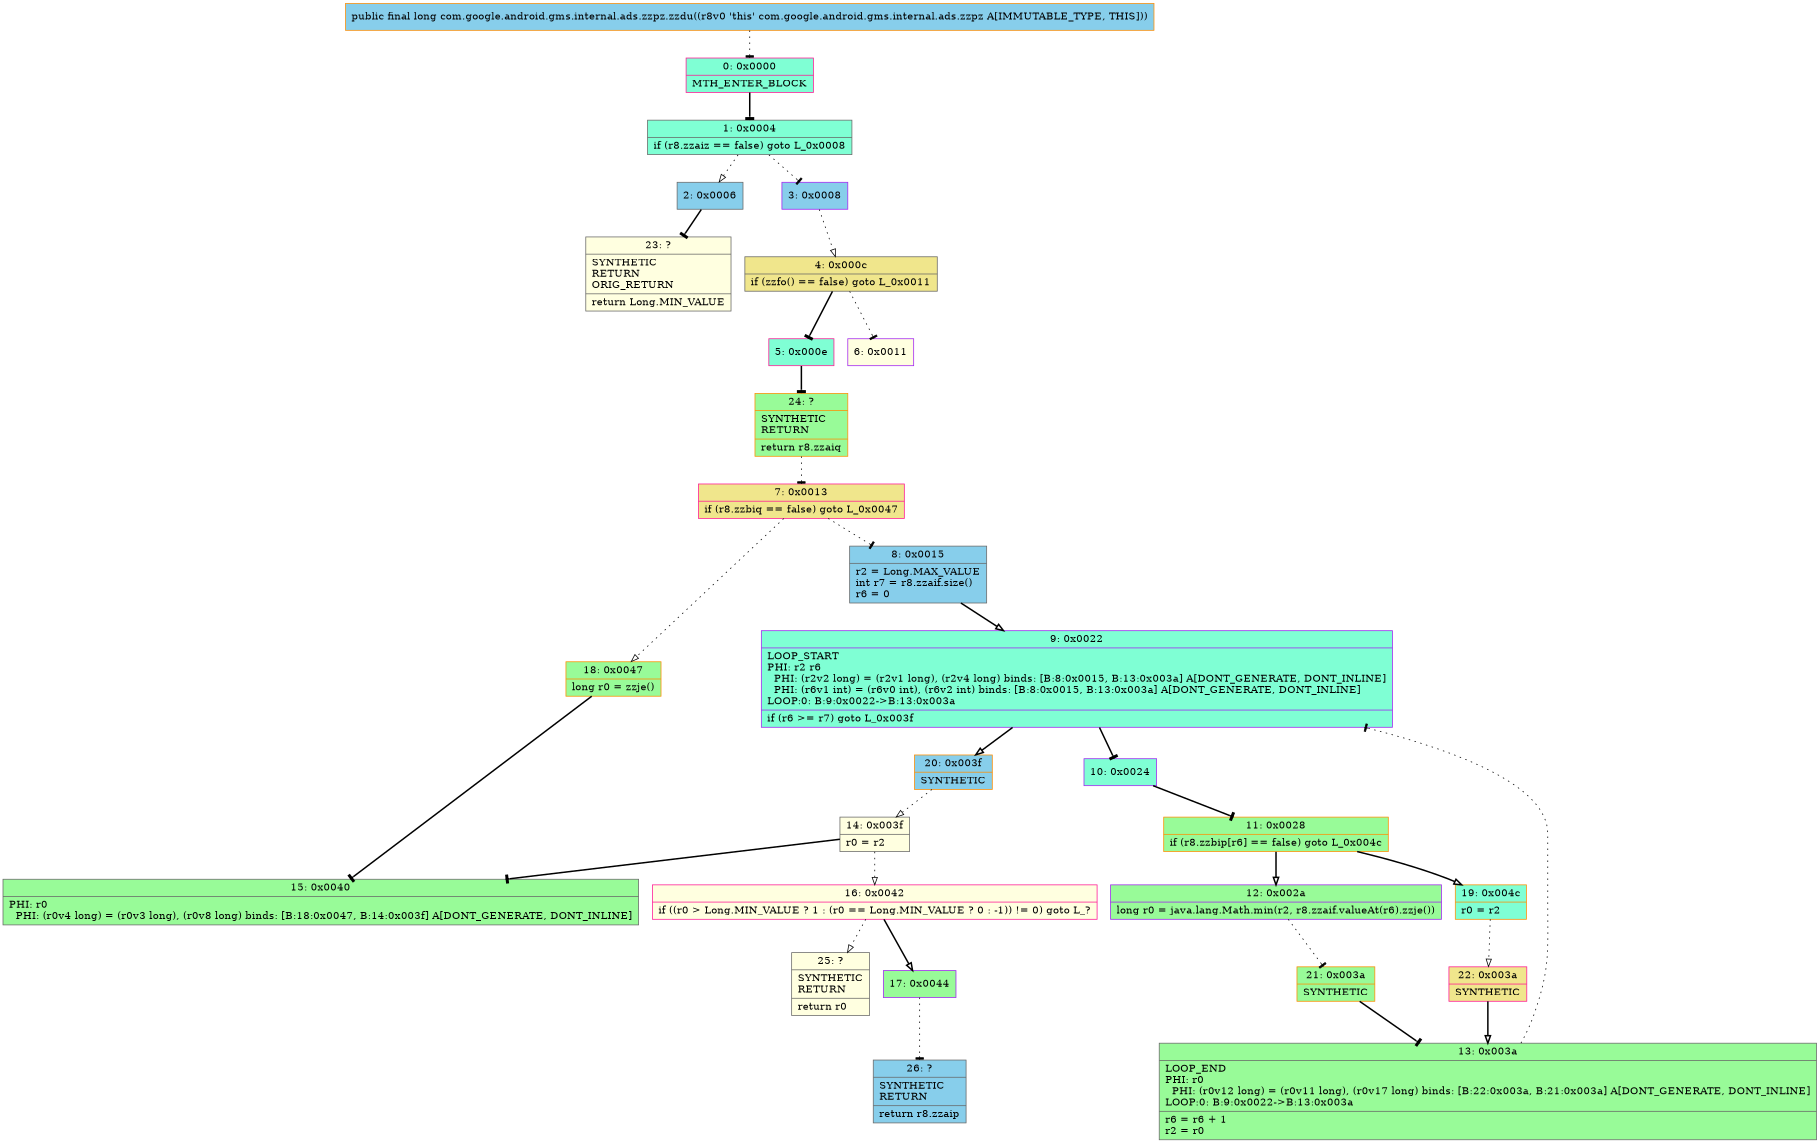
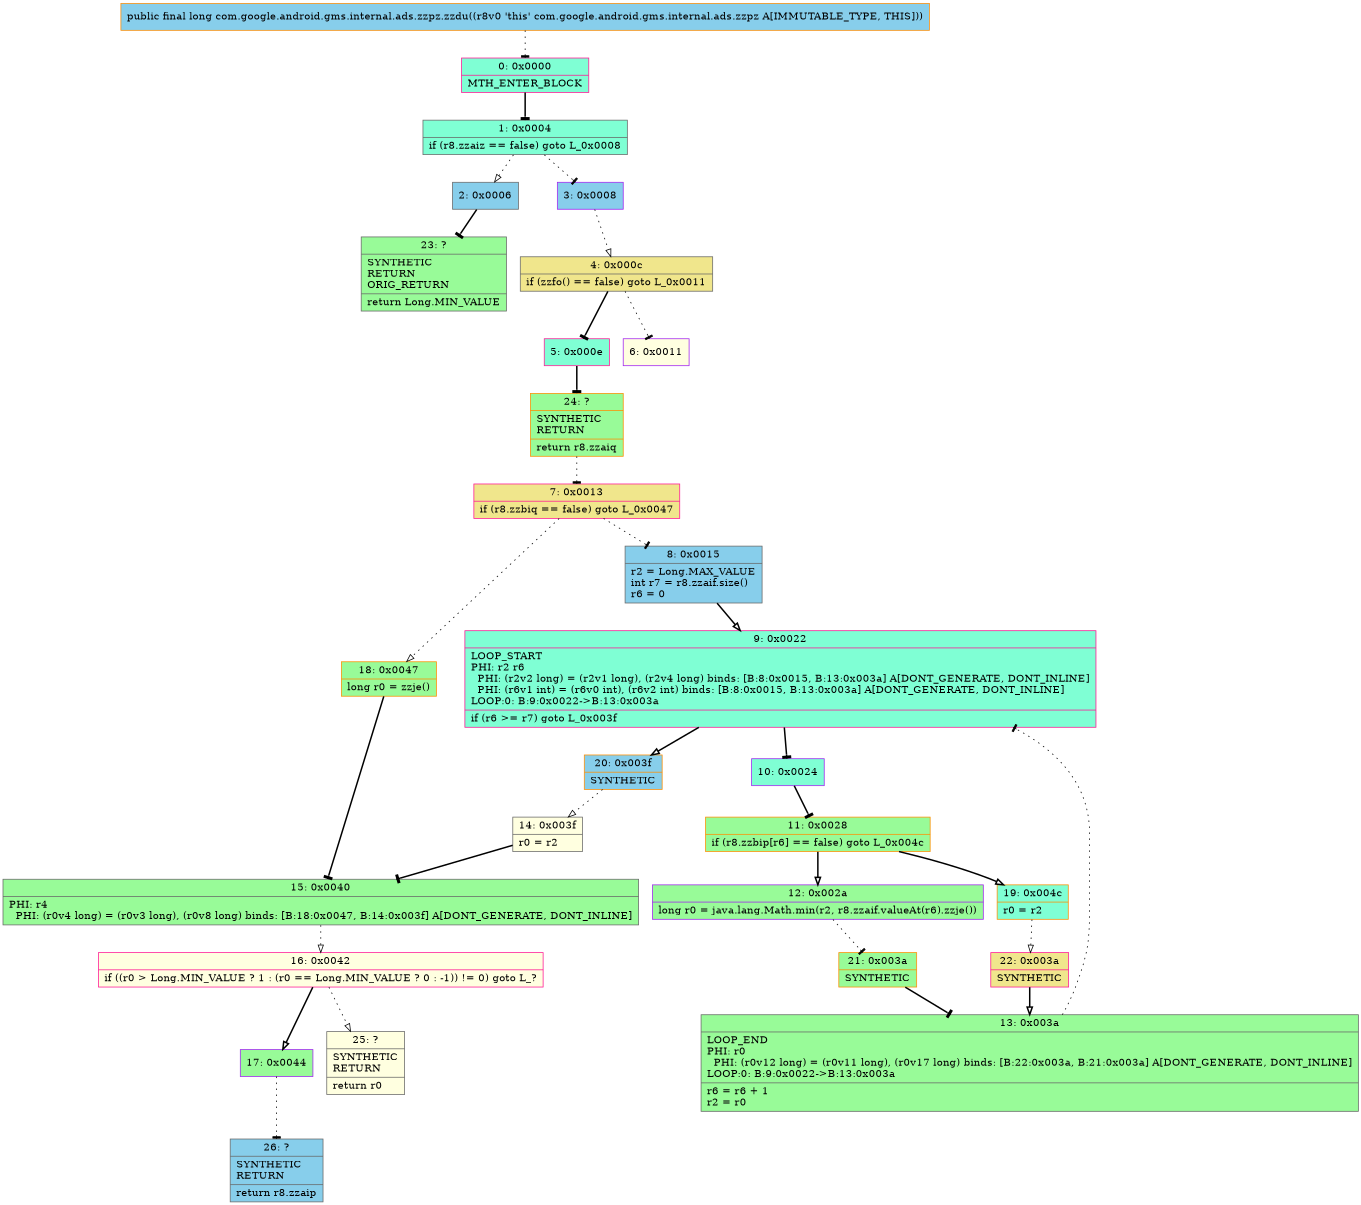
(658, 274) -> (434, 274)
(1077, 679) -> (780, 679)
(875, 864) -> (321, 935)
(30, 905) -> (30, 905)
